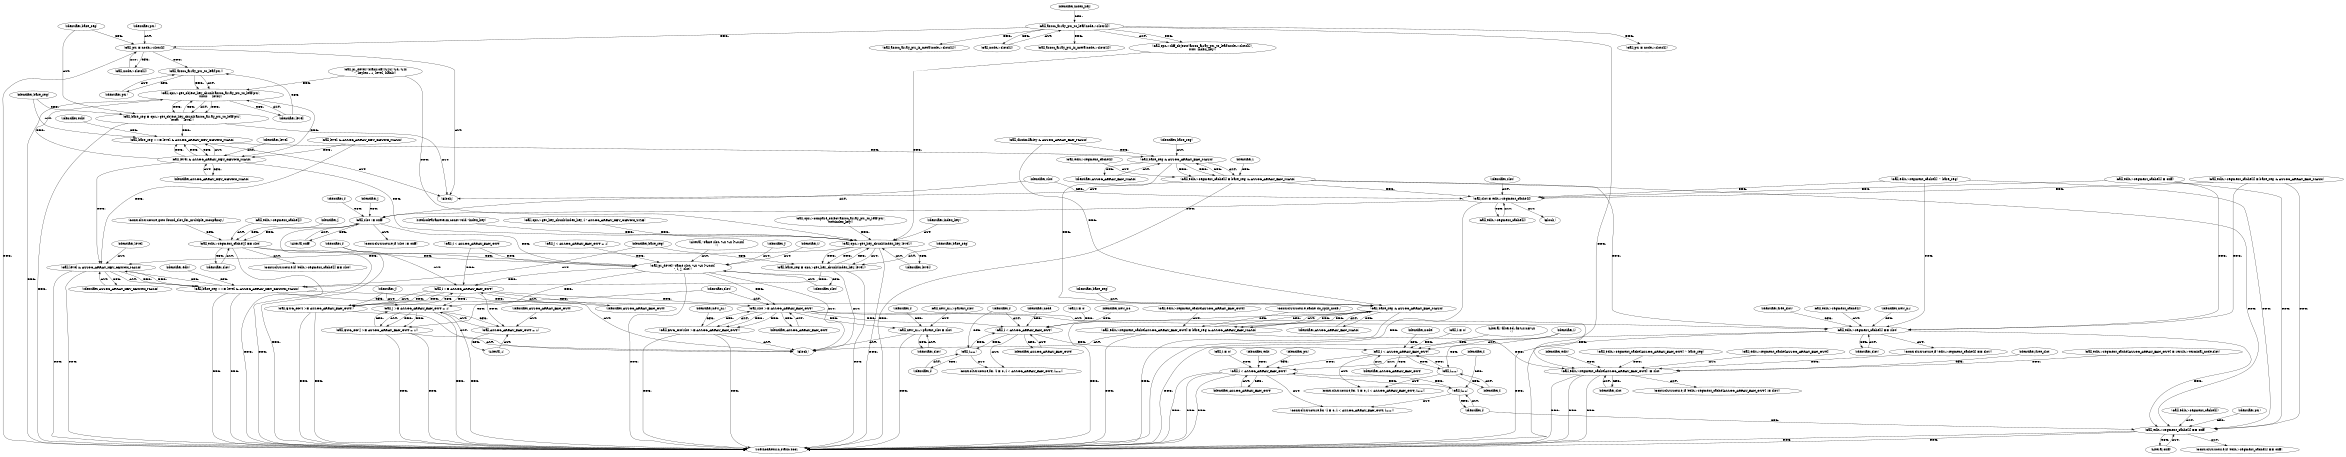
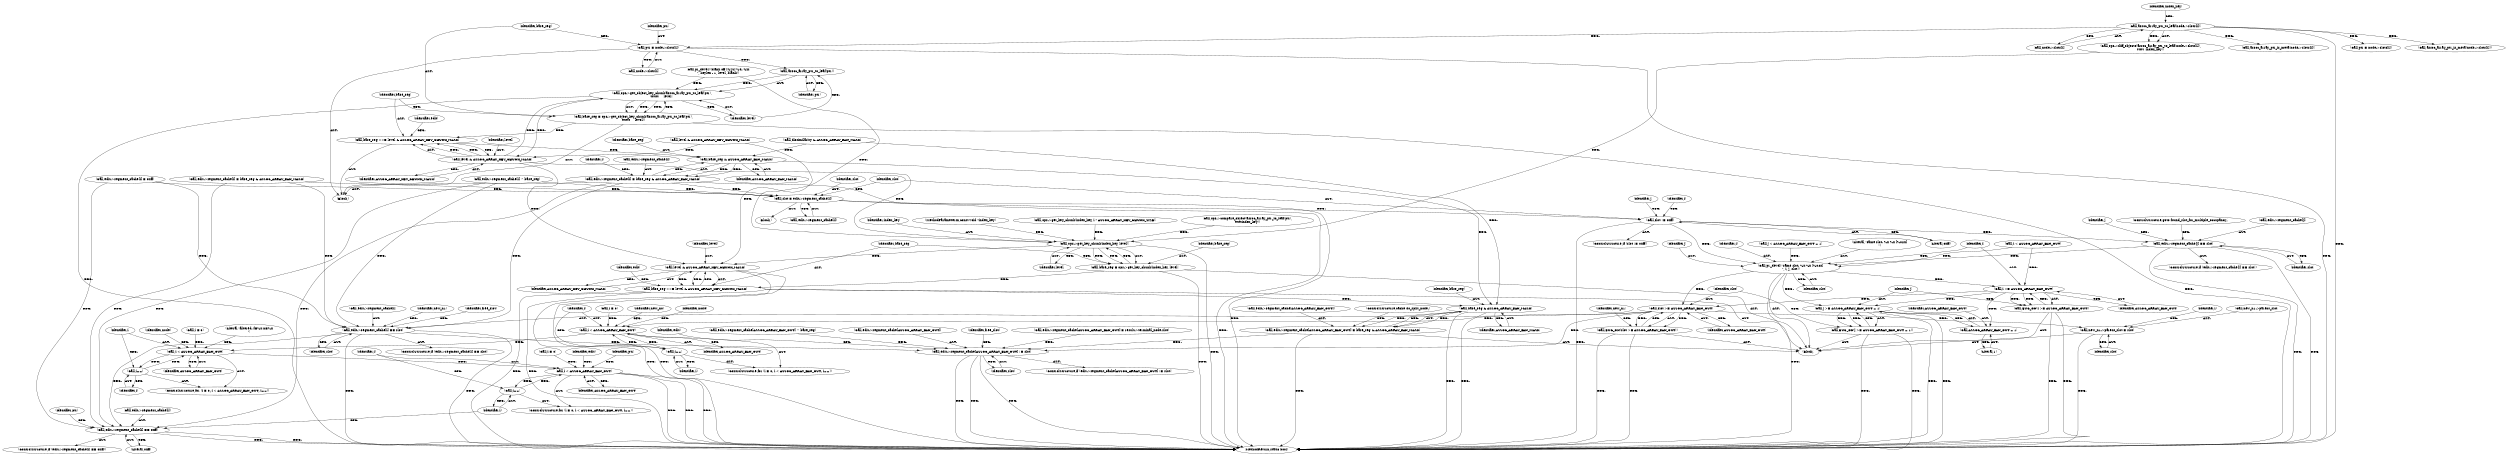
(1784, 362) -> (662, 345)
